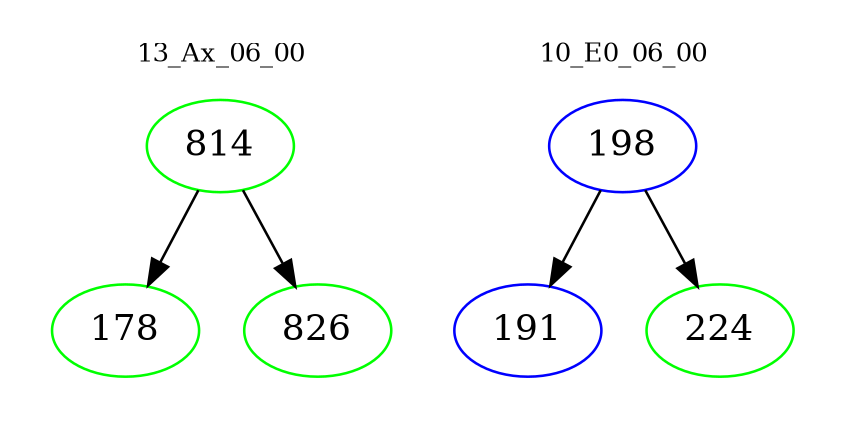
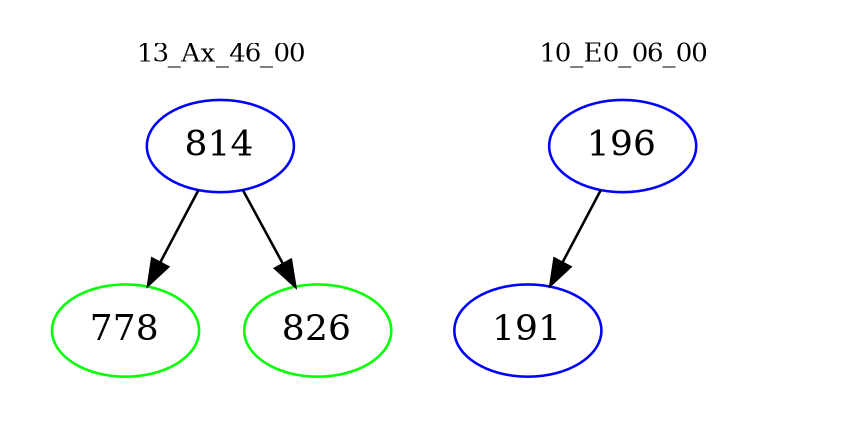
(222, 55) -> (222, 55)
(220, 146) -> (220, 146)
(623, 146) -> (623, 146)
(126, 331) -> (126, 331)
(720, 331) -> none
